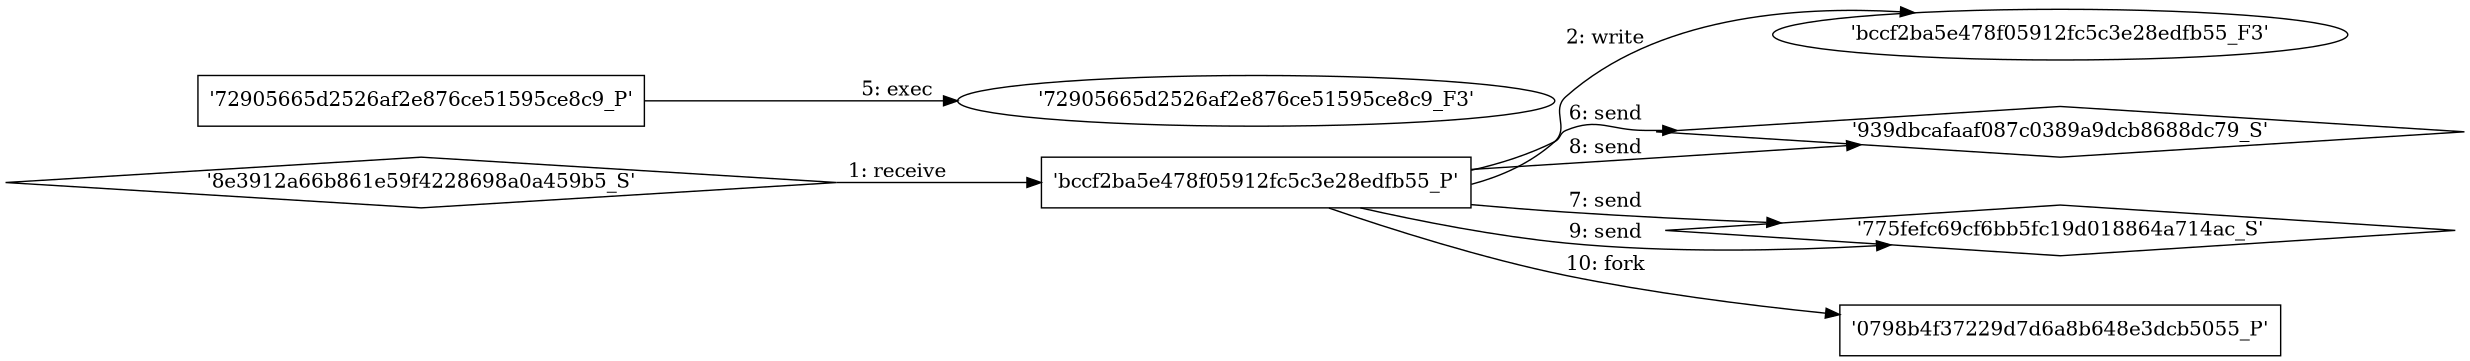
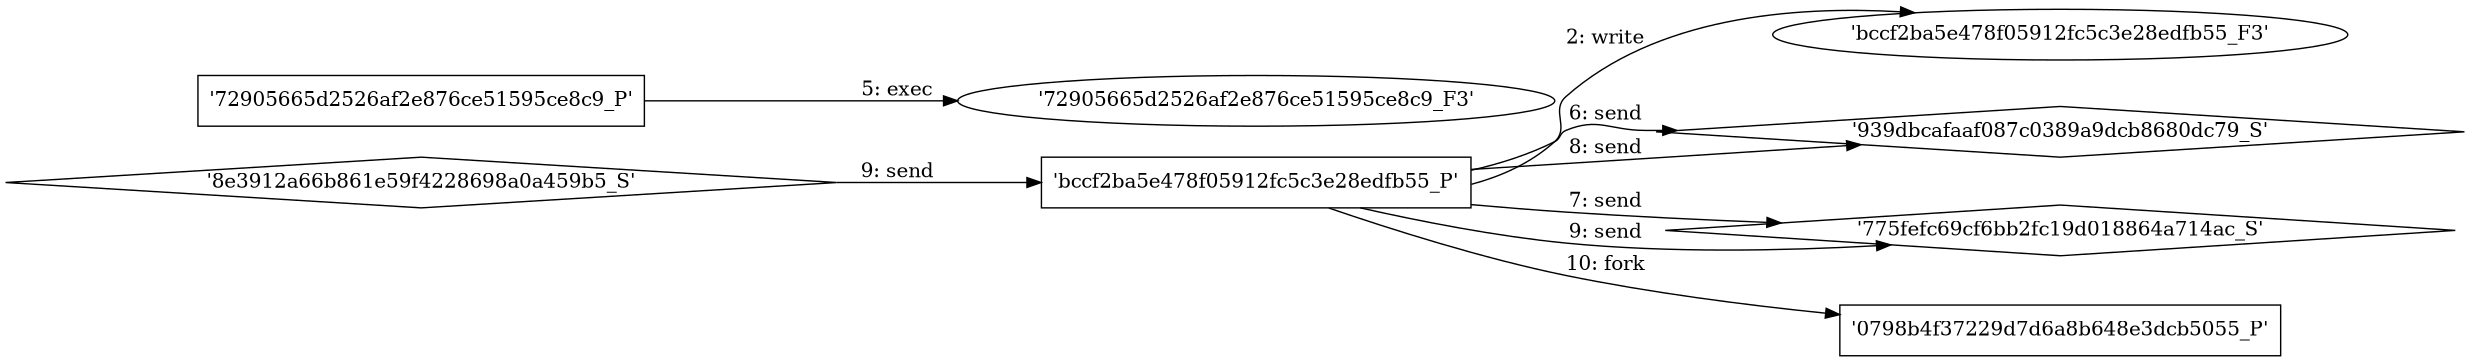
(2060, 132) -> (2060, 132)
(897, 172) -> (897, 172)
(2060, 230) -> (2060, 230)
